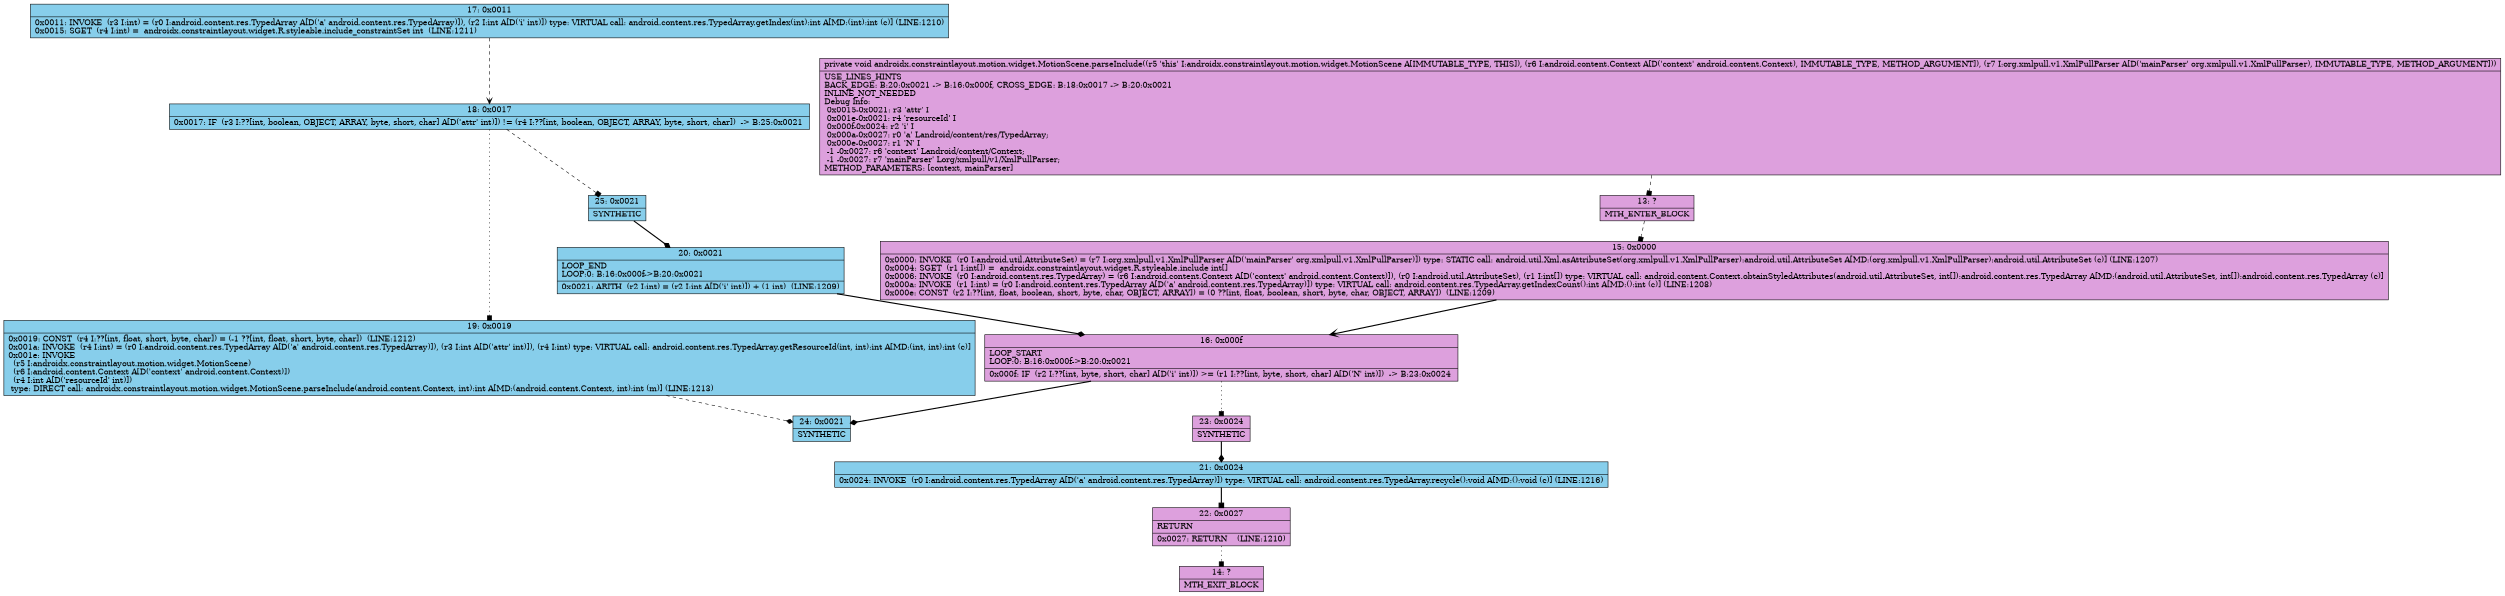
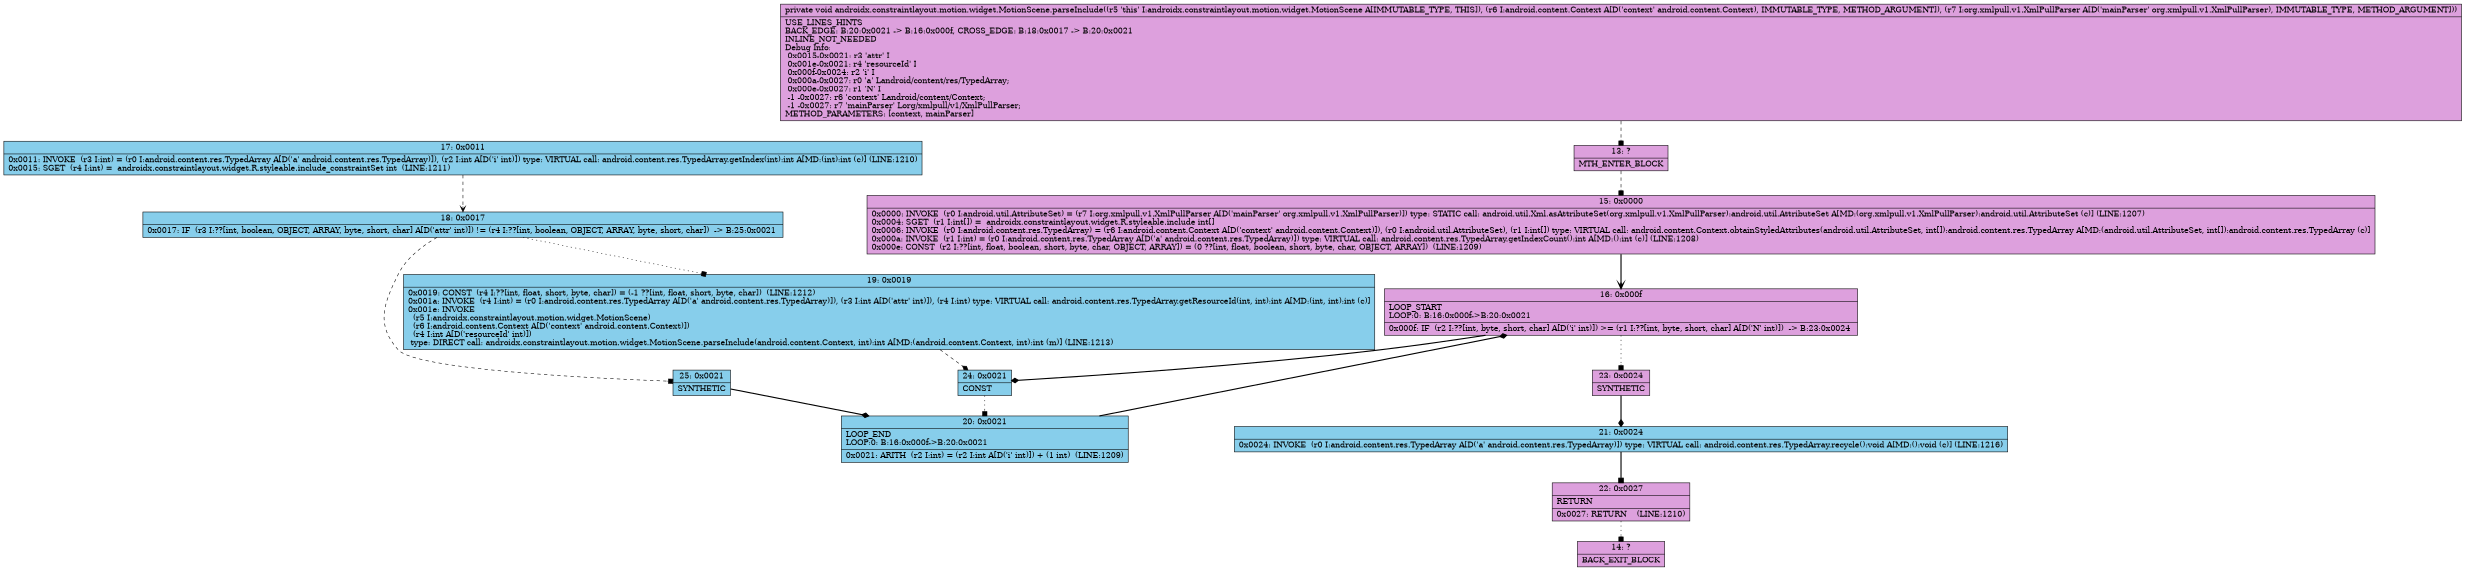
none -> (985, 403)
(822, 435) -> (977, 389)
(1221, 585) -> (1621, 560)
